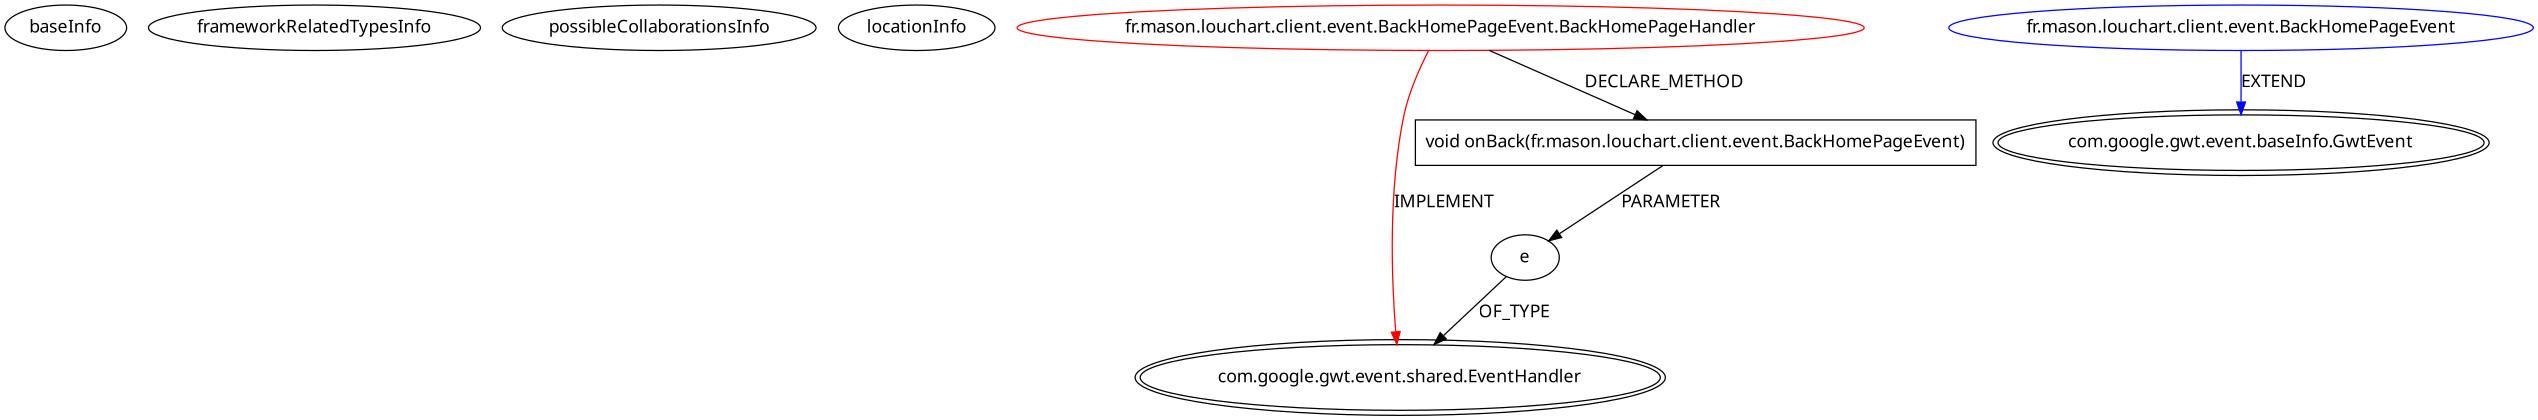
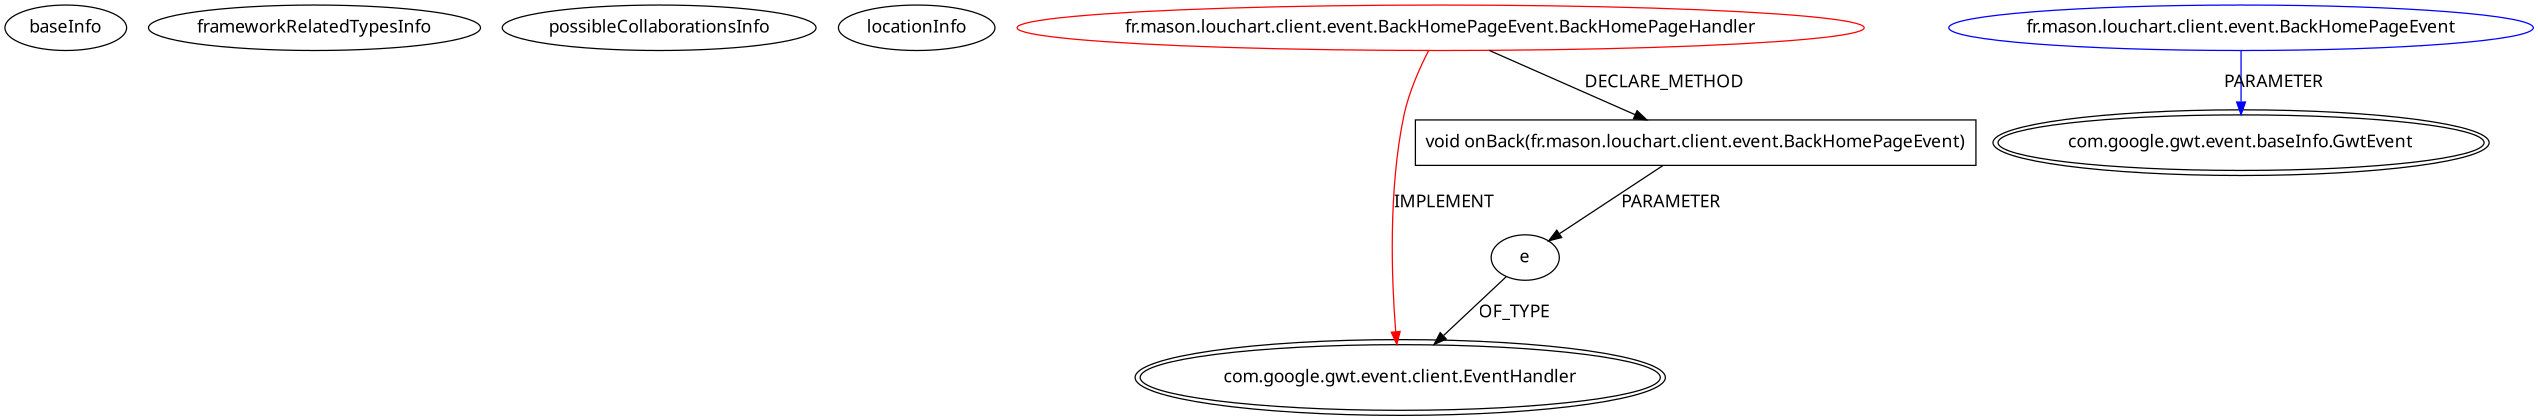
(2274, 83) -> (2274, 83)
(1400, 377) -> (1400, 377)
